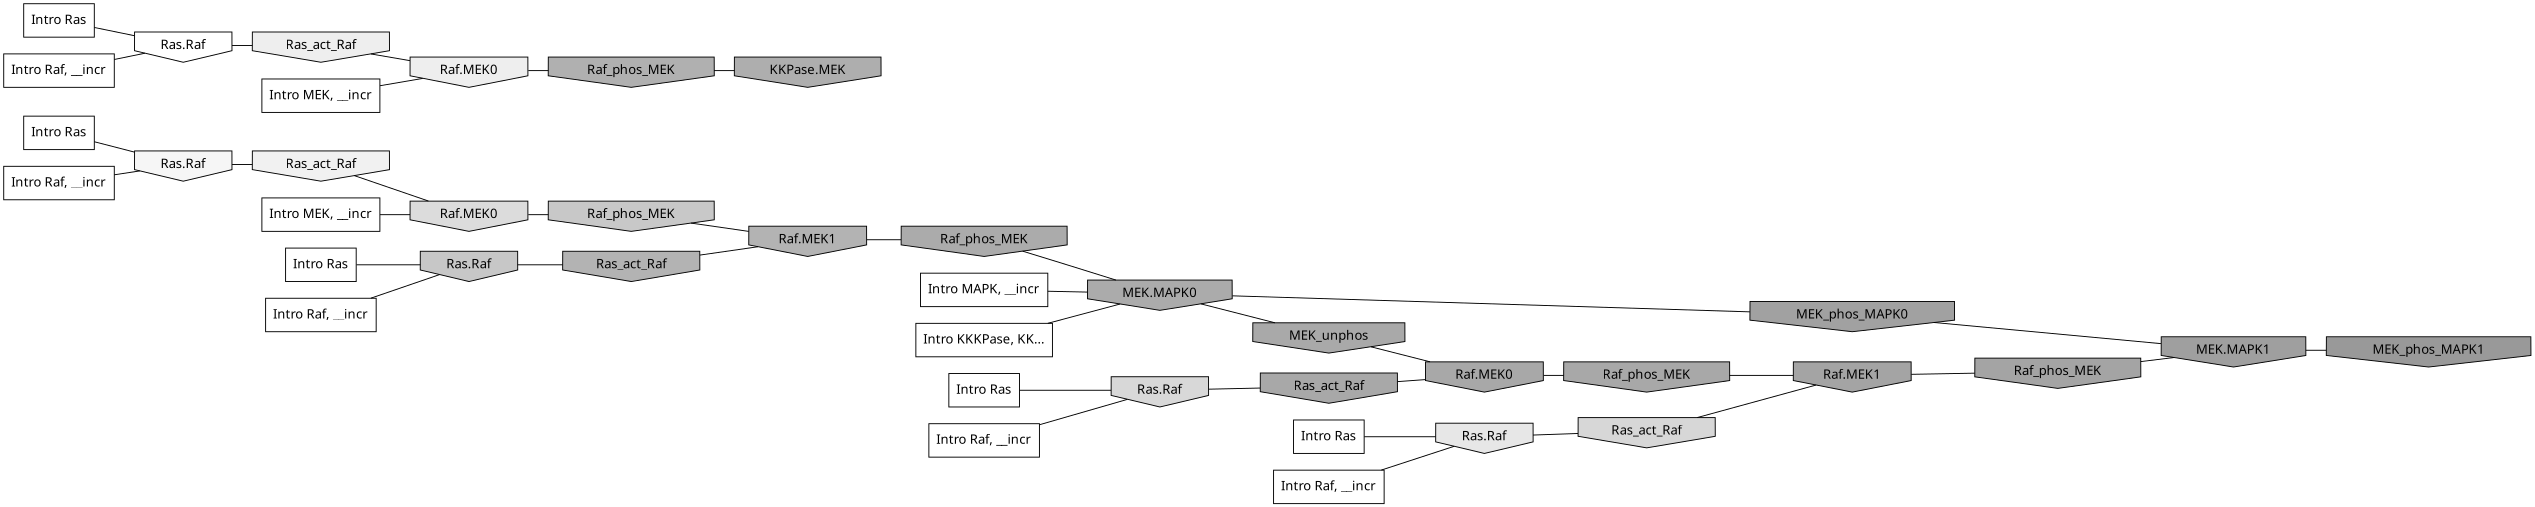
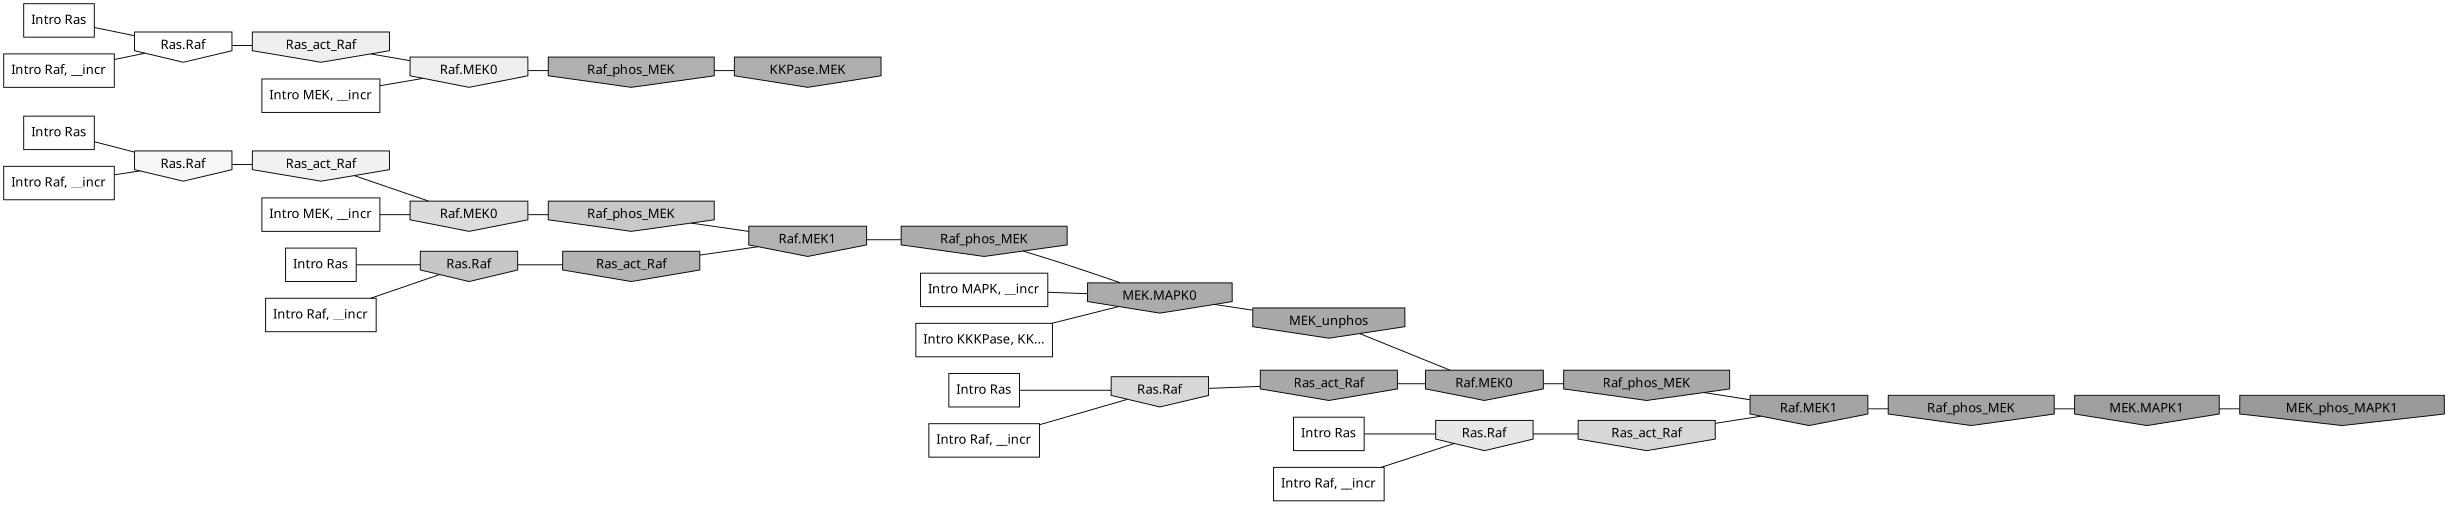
(1852, 315) -> none
